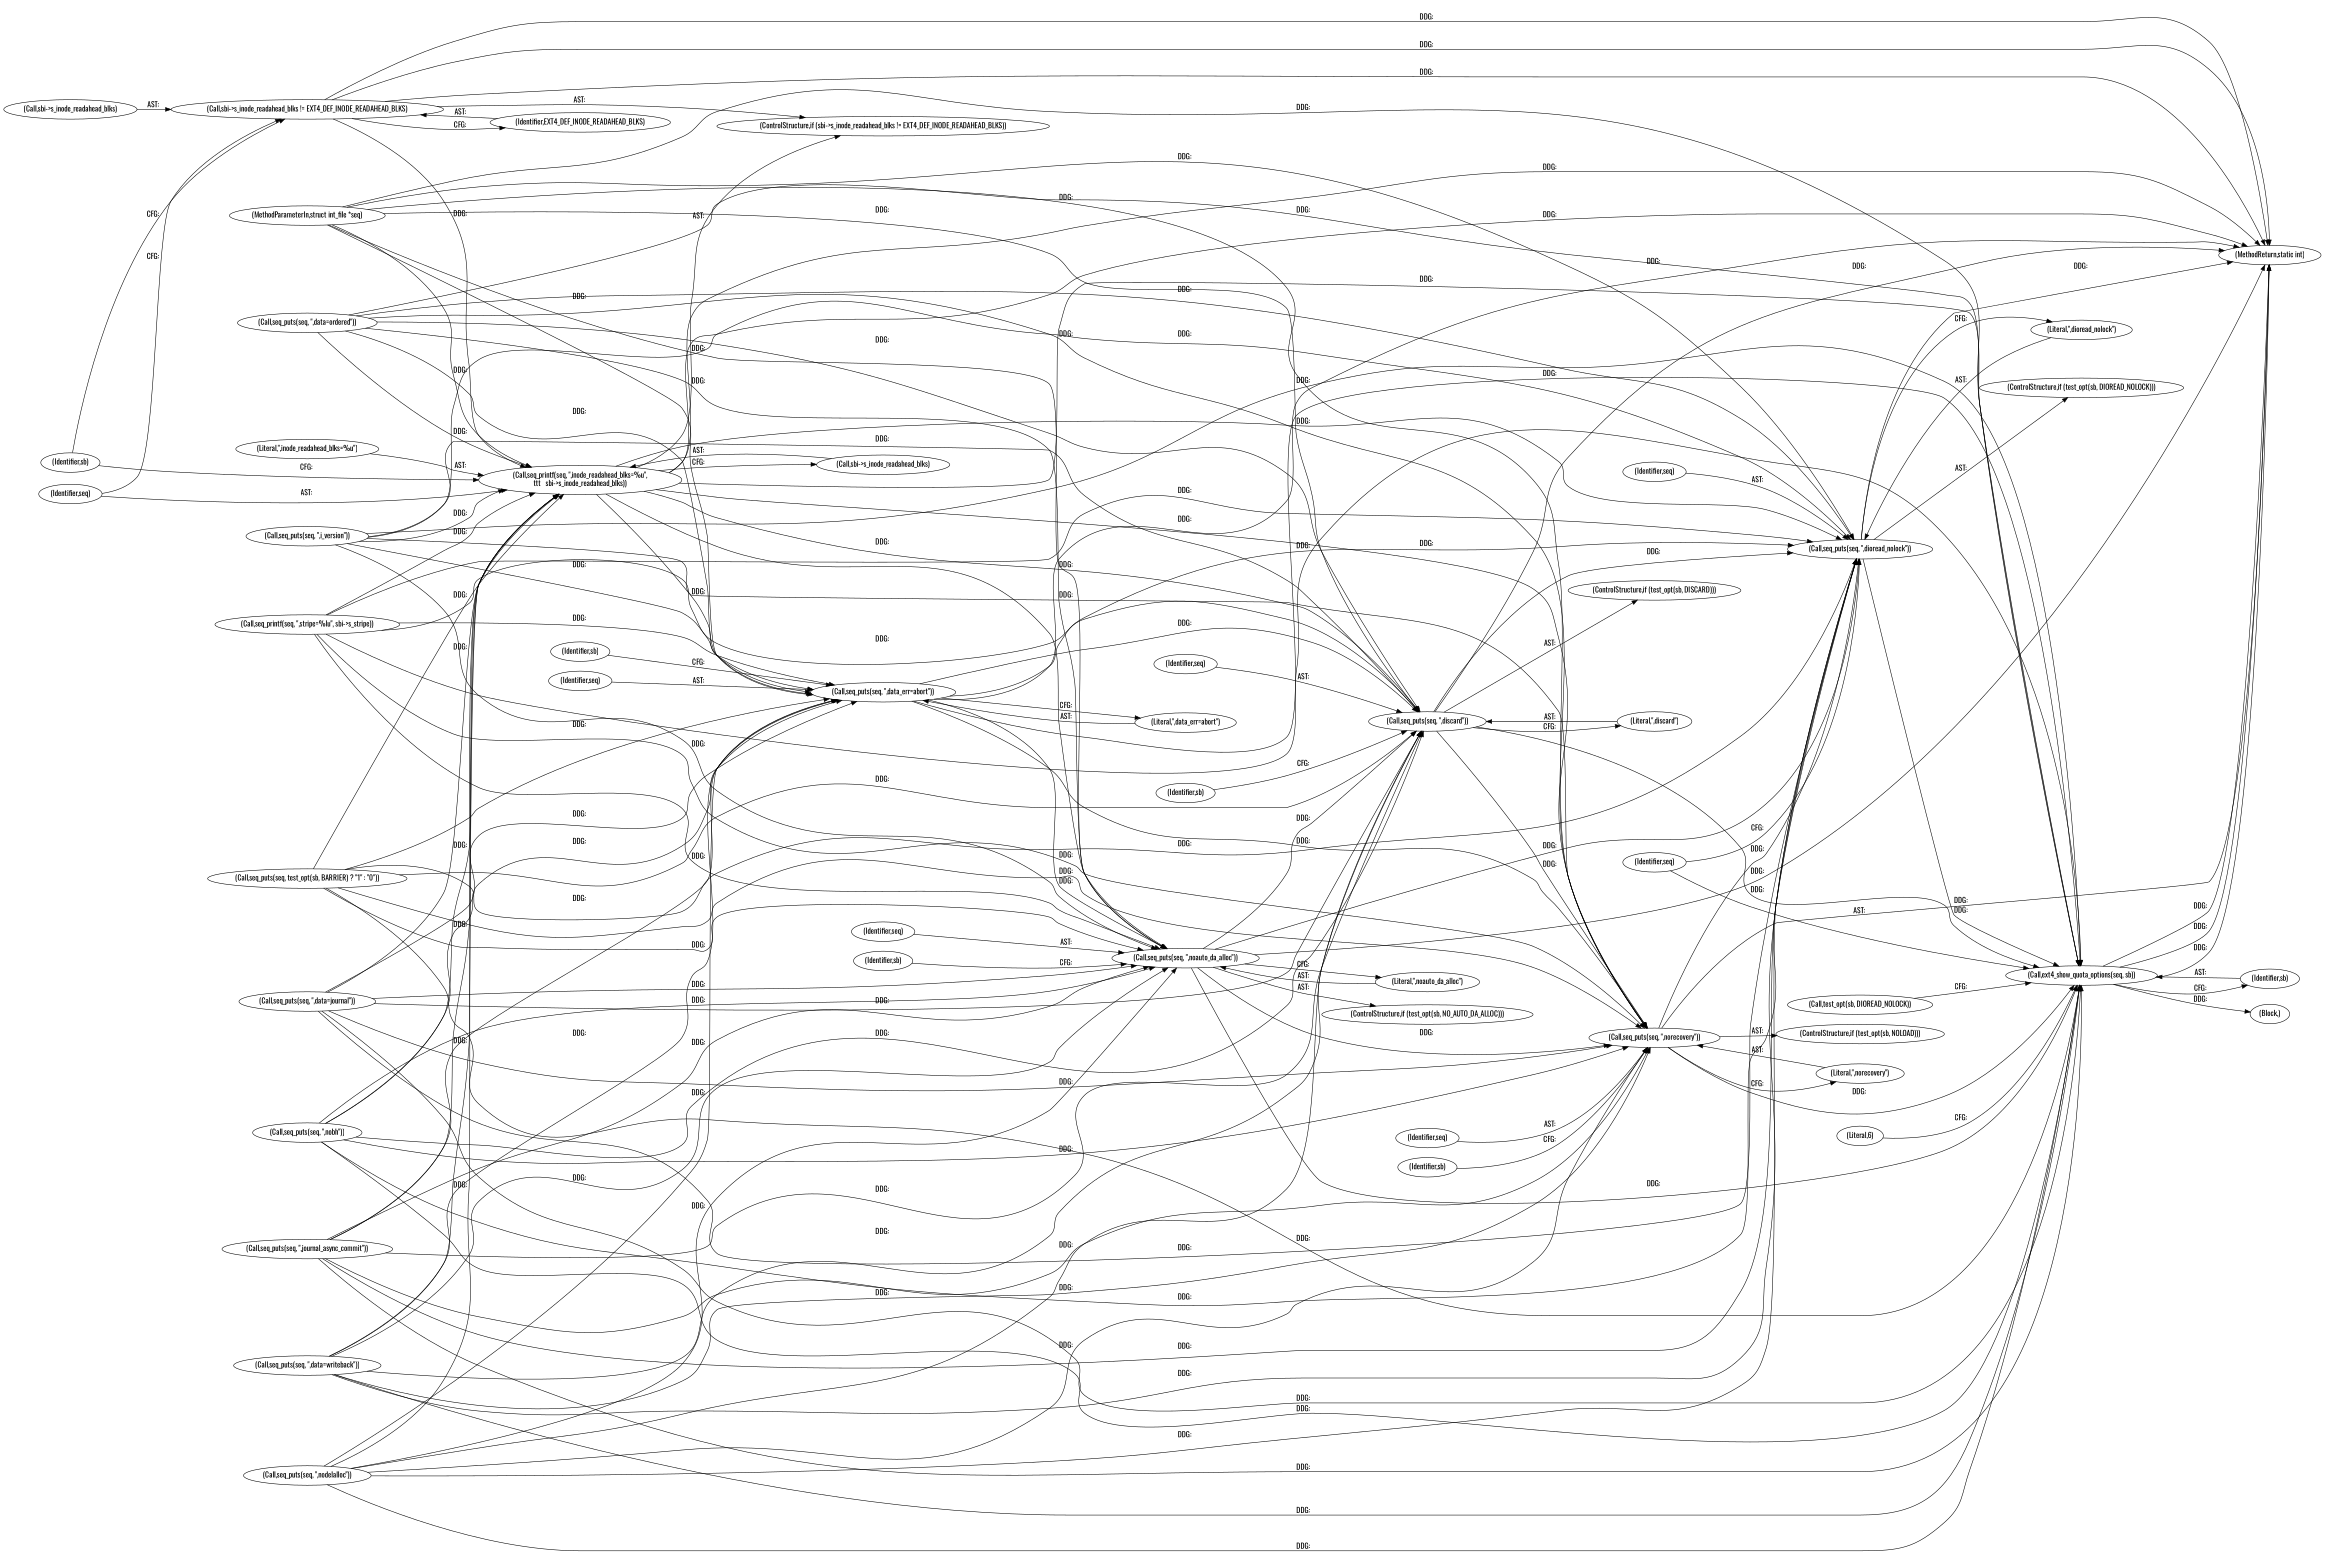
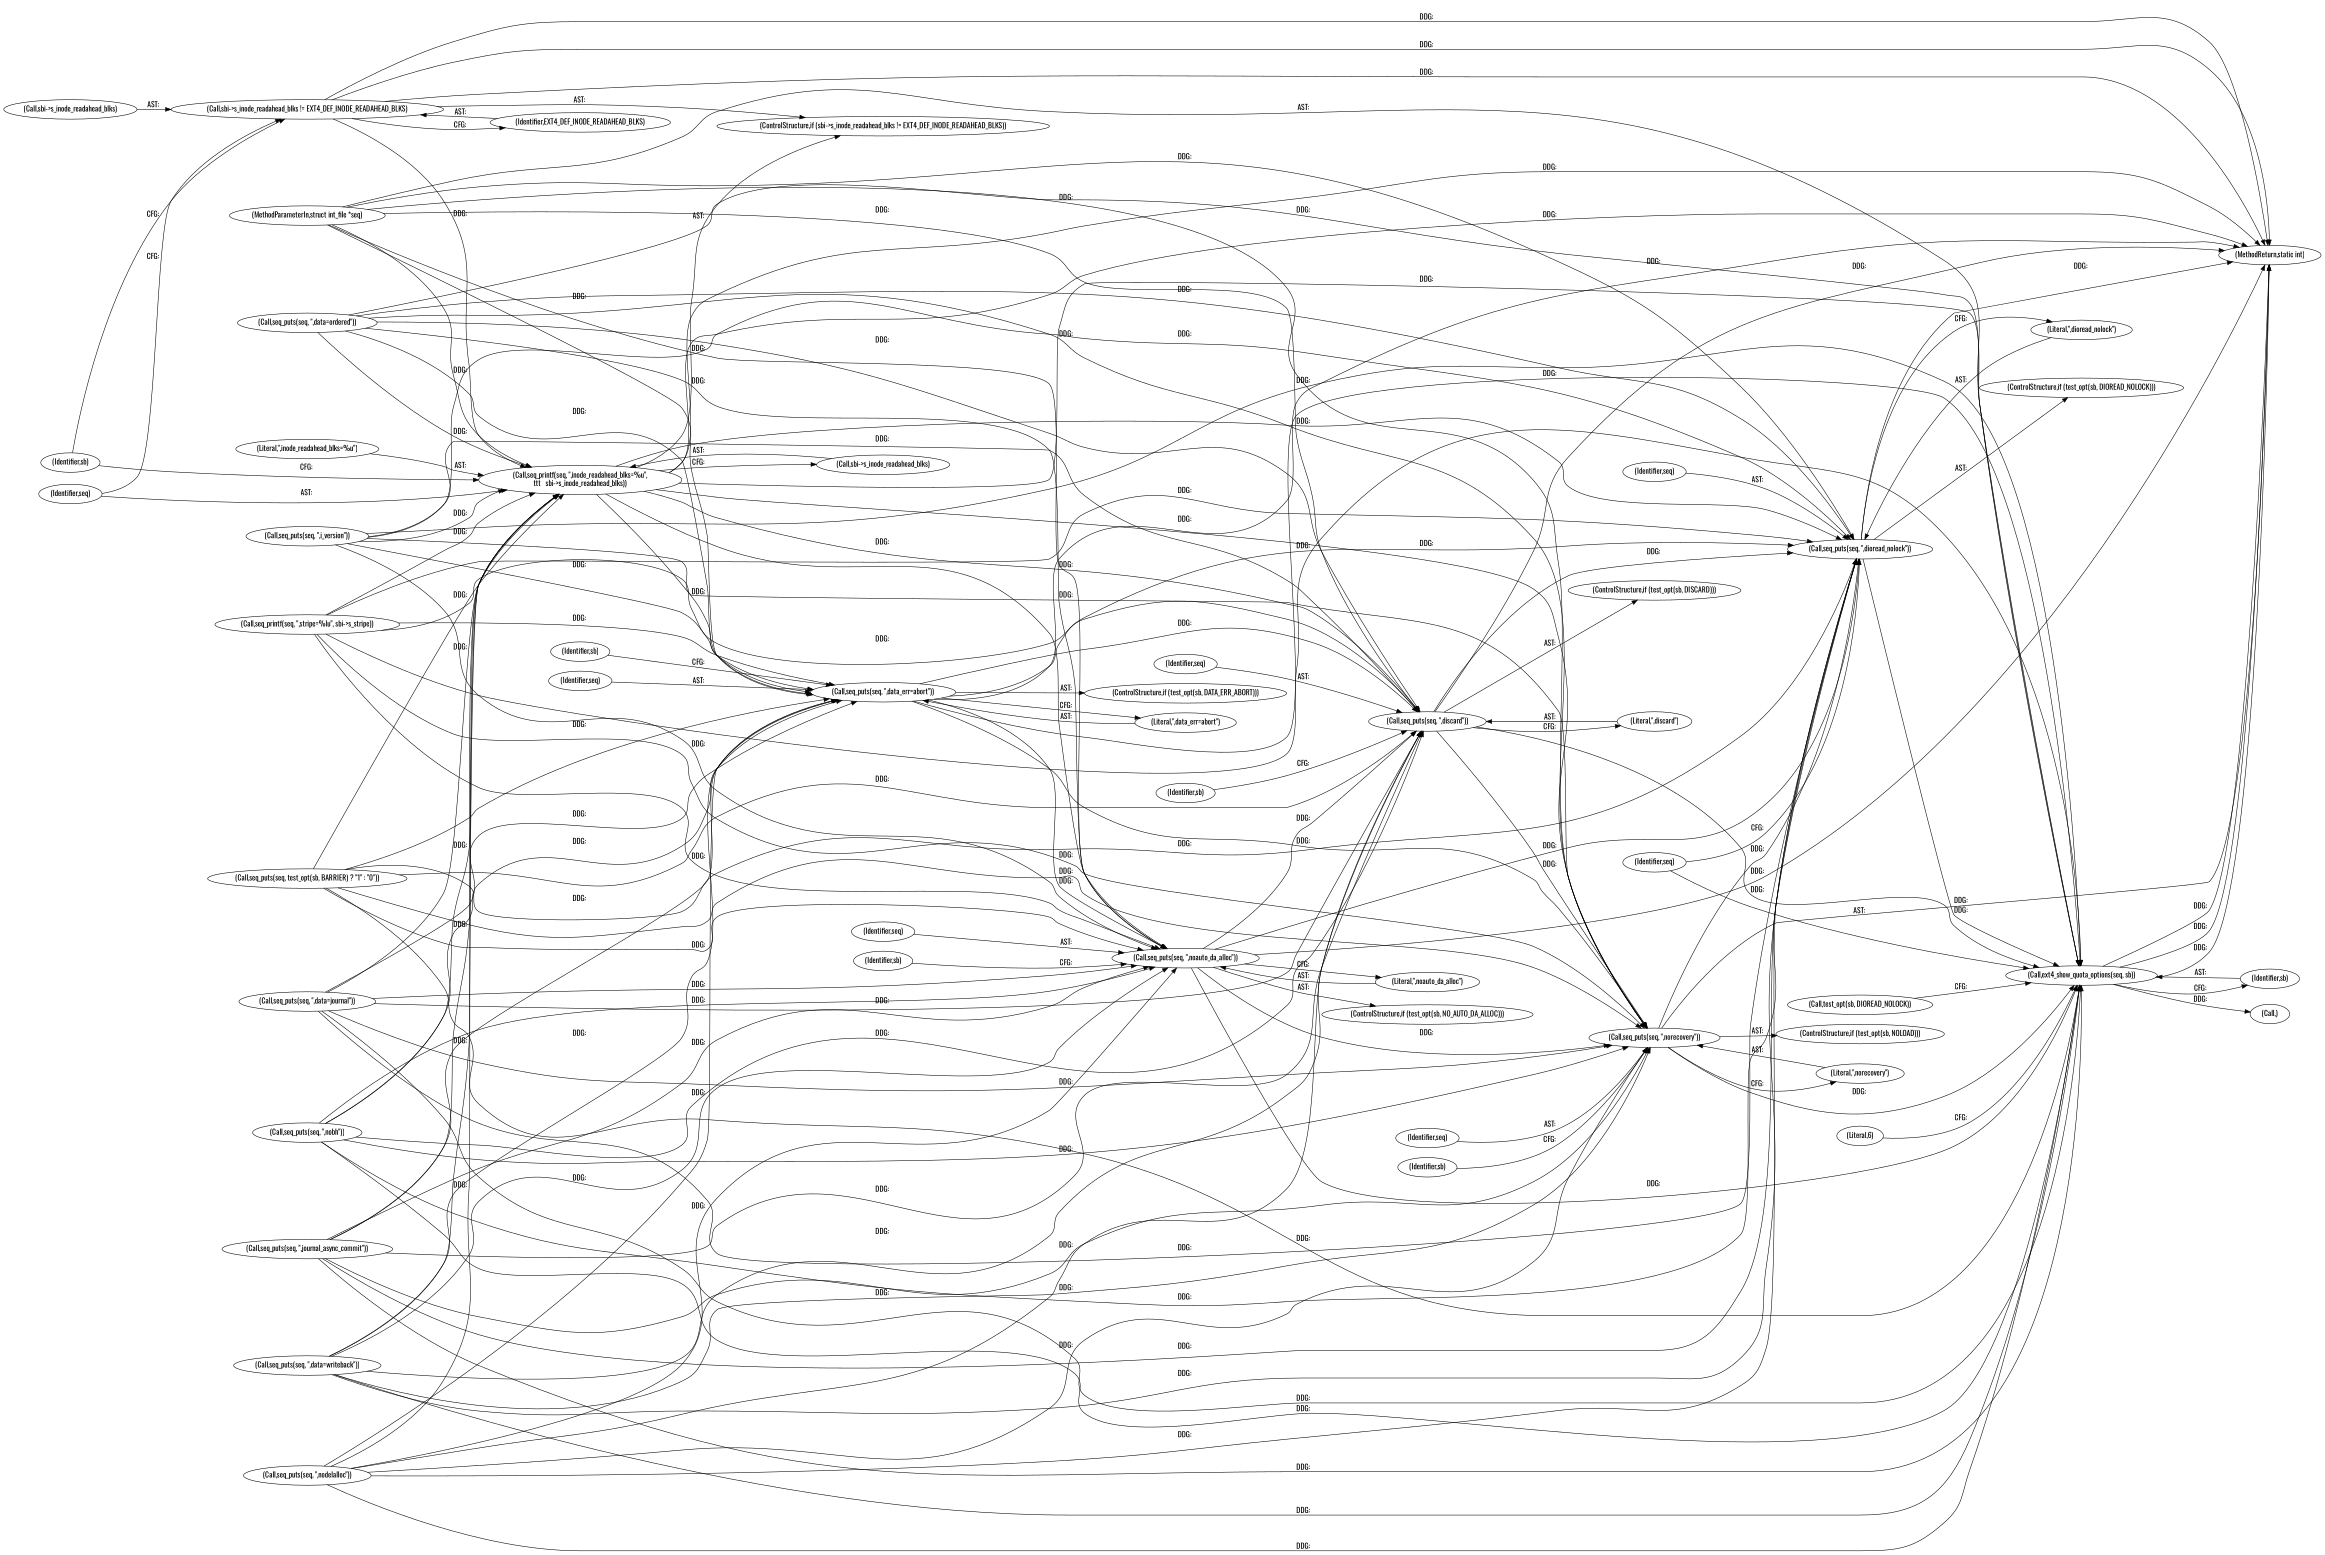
(1304, 108) -> (1304, 108)
none -> (1186, 693)
(2270, 1014) -> (2270, 1014)
